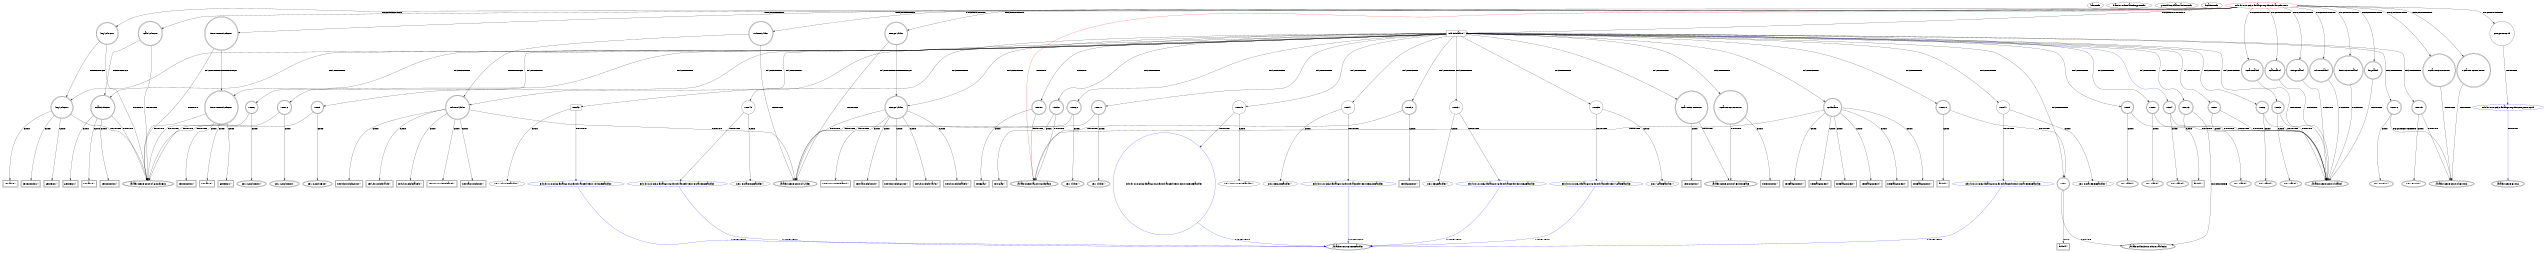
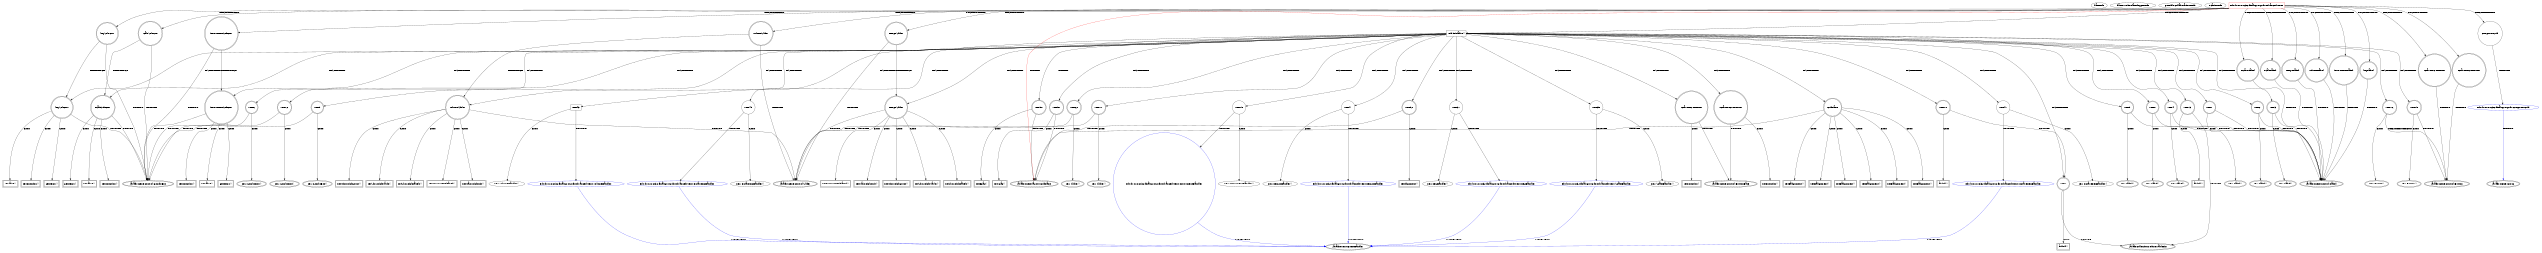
(2262, 5) -> (2257, 5)
(1829, 38) -> (1830, 38)
(2219, 184) -> (2216, 184)
